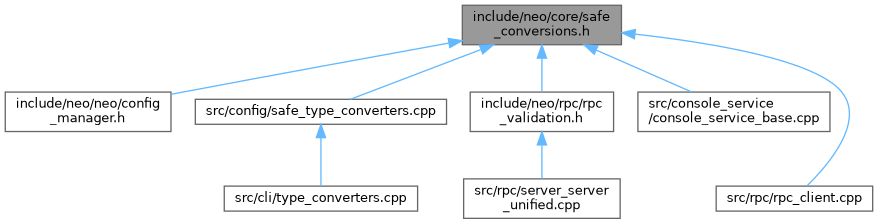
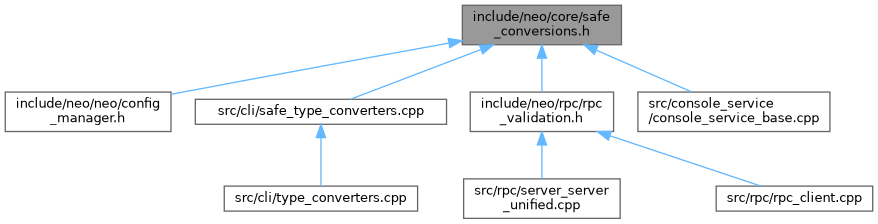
(795, 65) -> (685, 161)
(321, 112) -> (321, 112)
